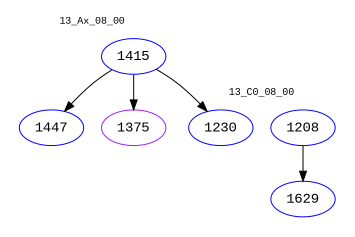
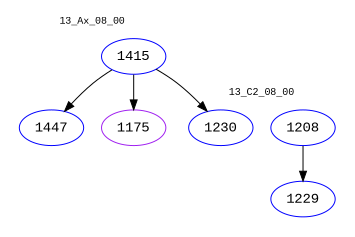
(262, 93) -> (262, 93)
(134, 128) -> (134, 128)
(303, 199) -> (303, 199)
